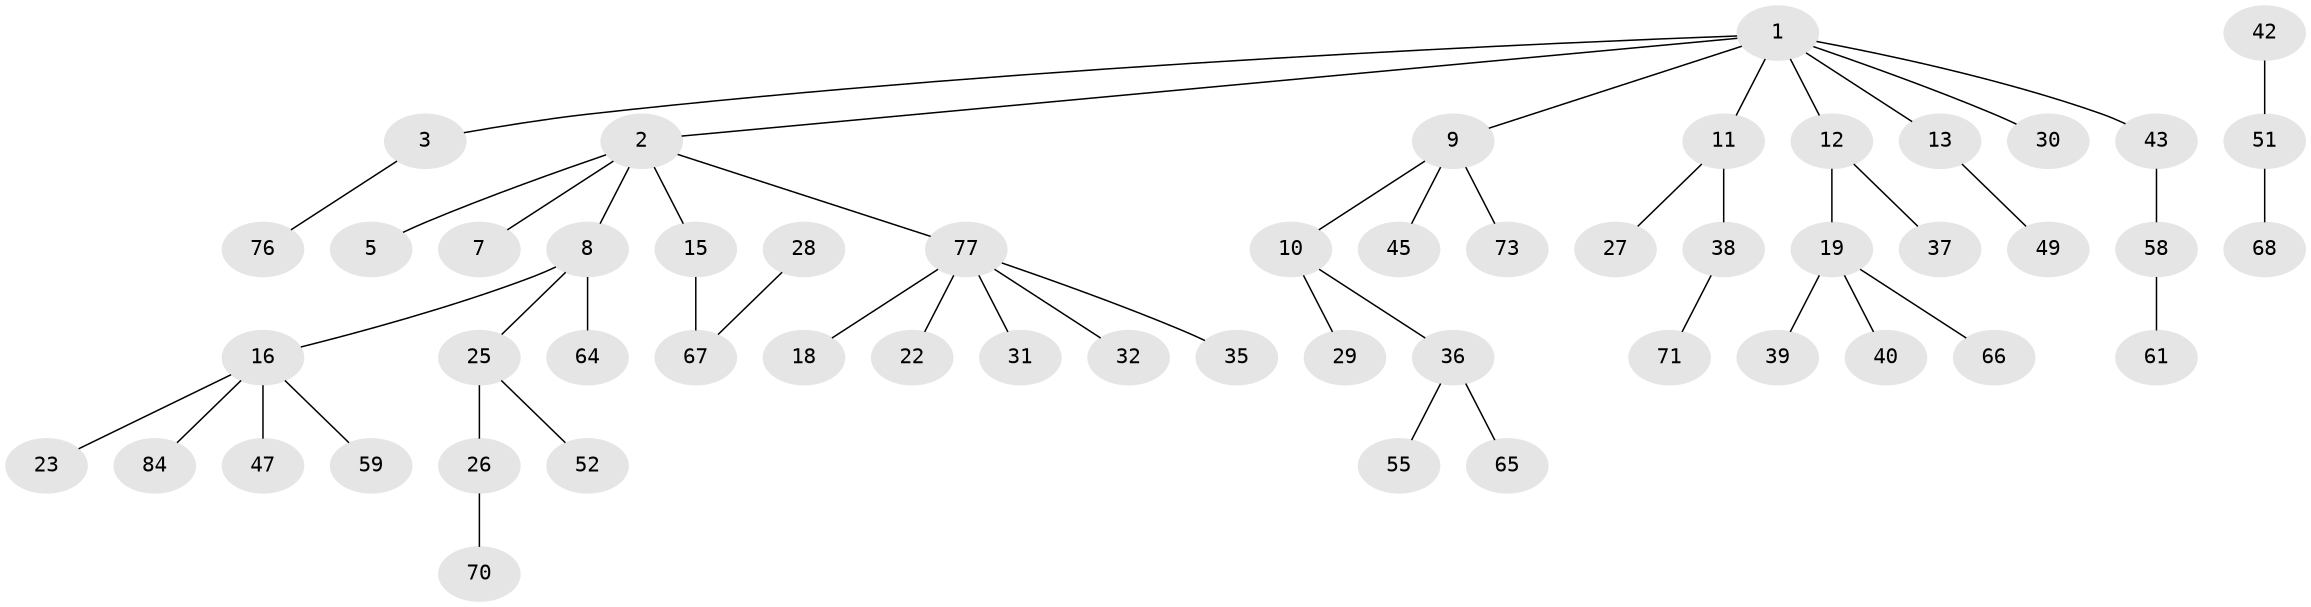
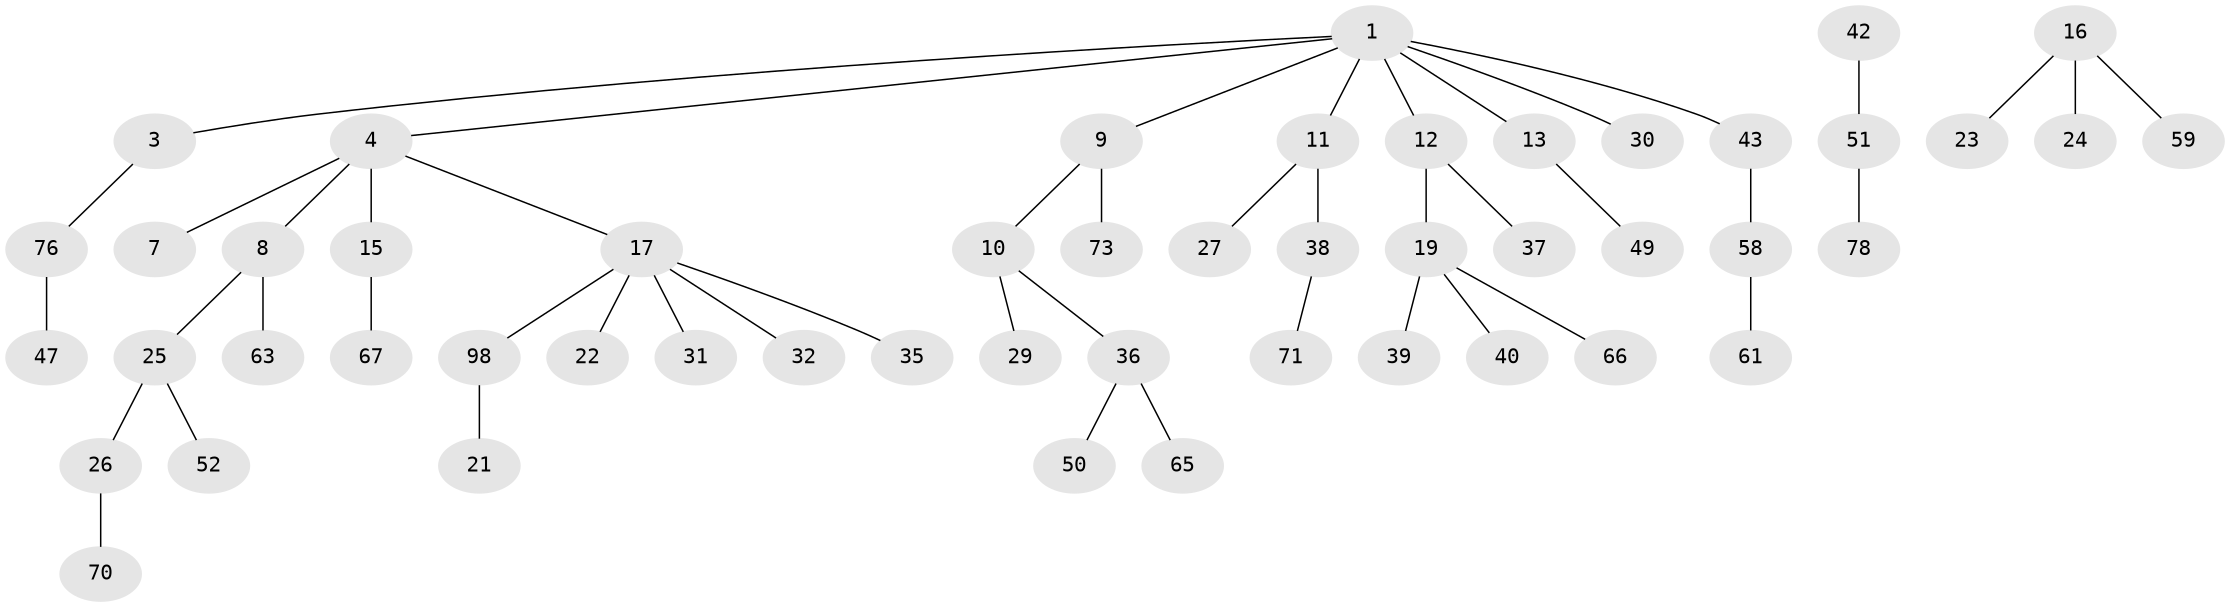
(642, 141) -> (371, 141)
(371, 249) -> none
(804, 249) -> none
(966, 249) -> (642, 249)
(1399, 249) -> none
(2265, 249) -> (1859, 249)
(430, 311) -> none
(588, 358) -> (263, 358)
(804, 358) -> (479, 358)
(263, 412) -> (47, 304)
(155, 466) -> (2075, 141)
none -> (479, 466)
(1399, 466) -> (1074, 466)
